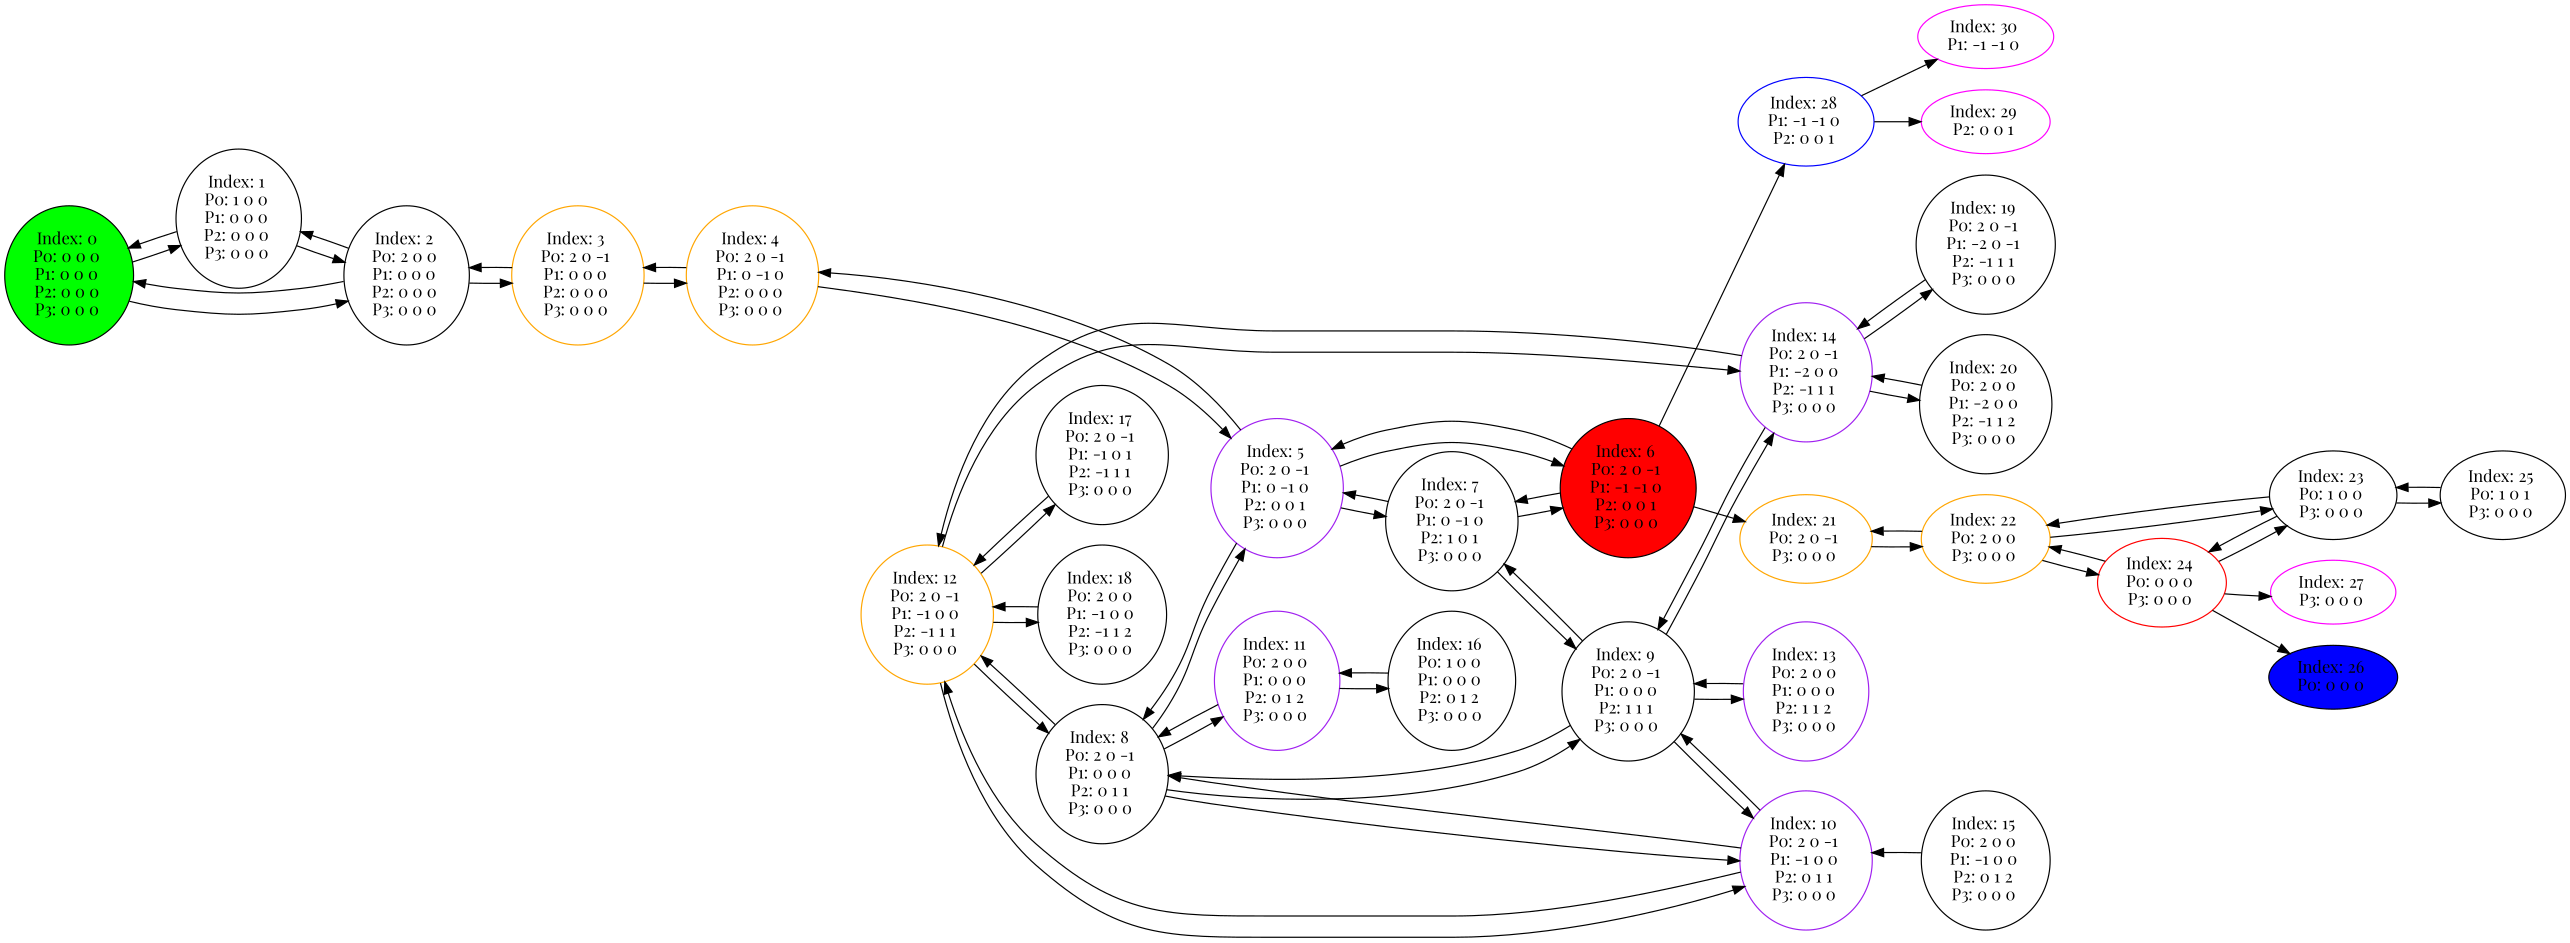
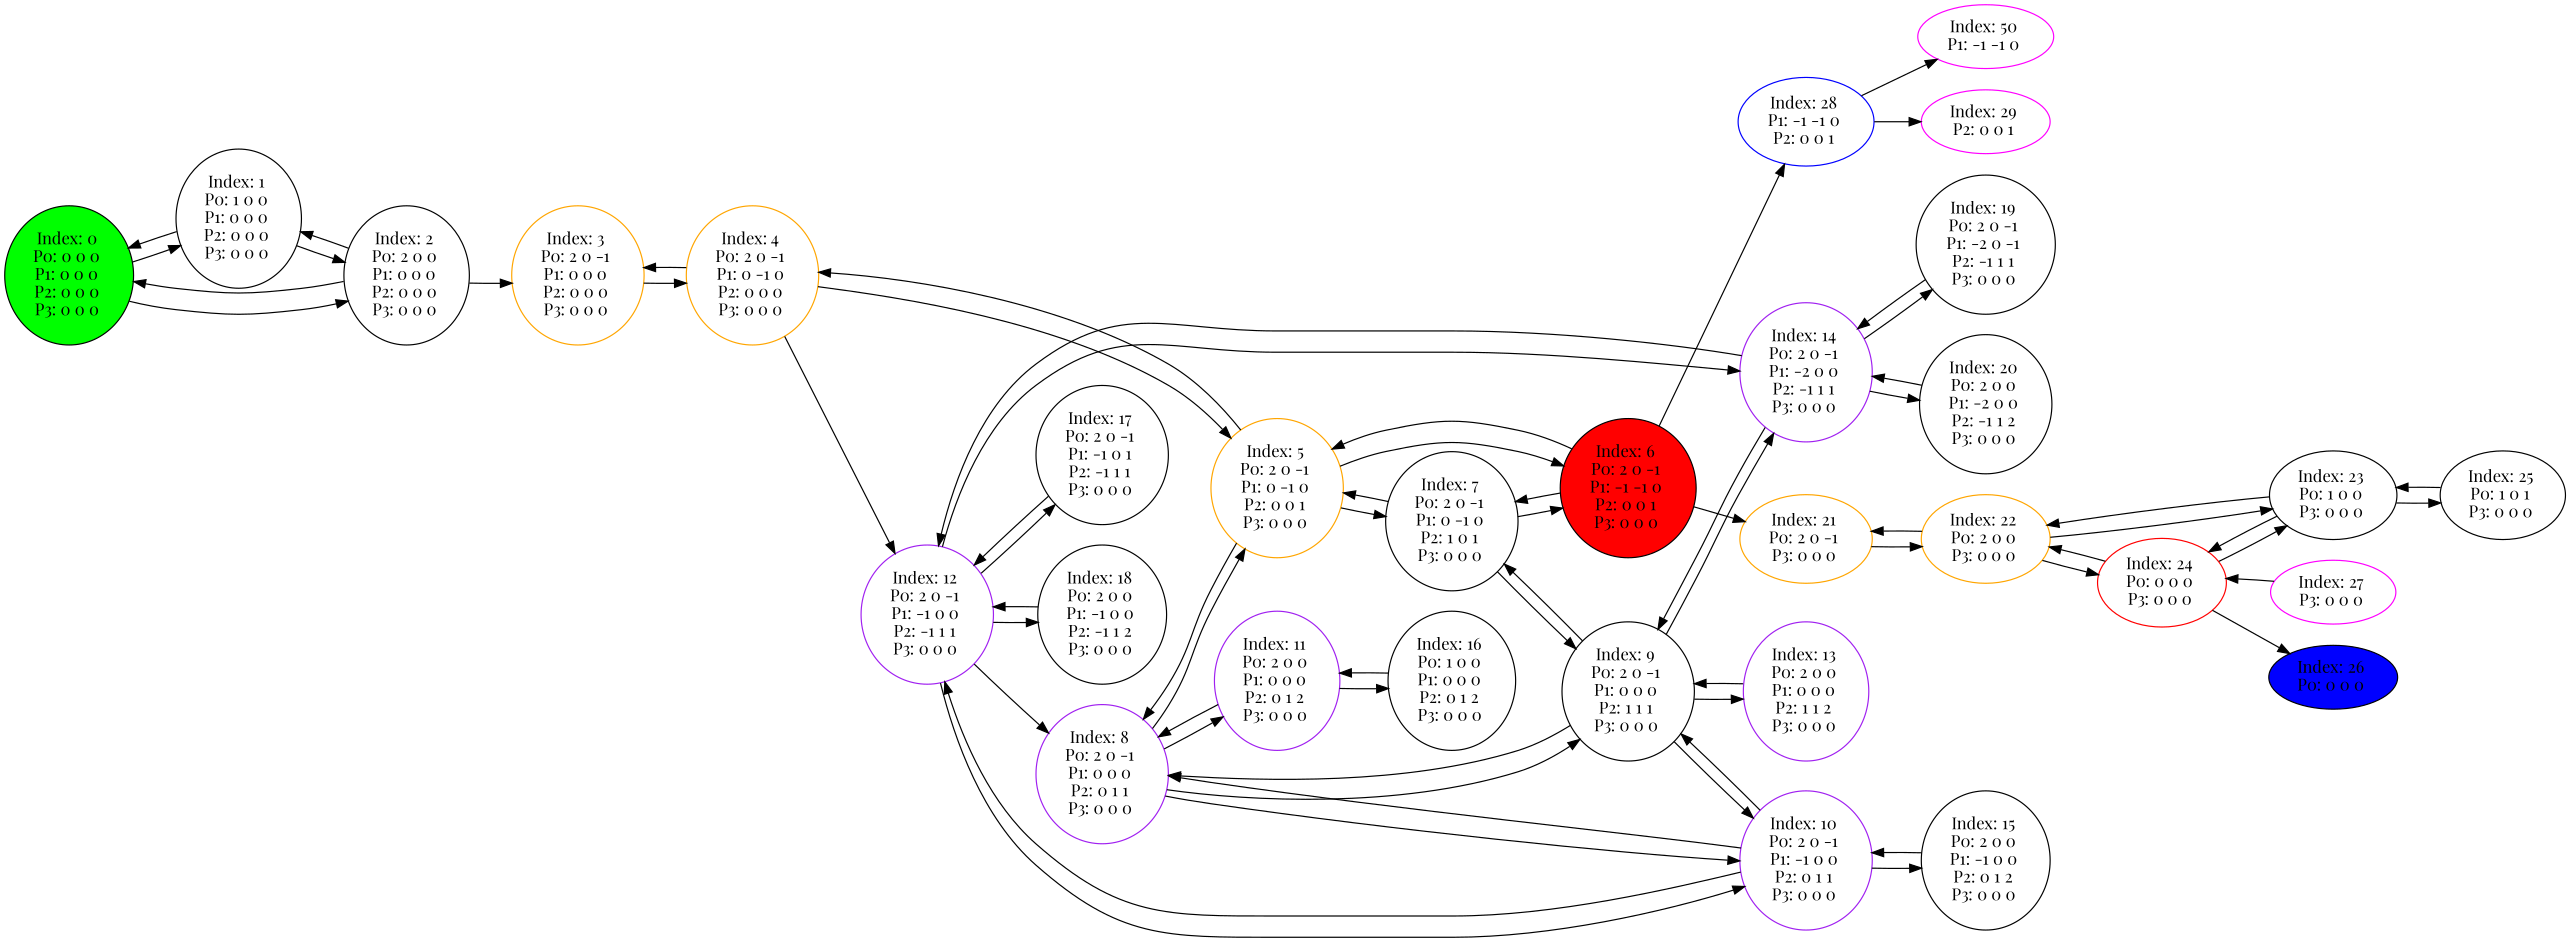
(1986, 37) -> (1986, 37)
(497, 267) -> none
(1277, 488) -> (1277, 488)
(2242, 595) -> (2256, 580)
(927, 615) -> (927, 615)
(1023, 694) -> (837, 440)
(1102, 774) -> (1102, 774)
none -> (1891, 868)
